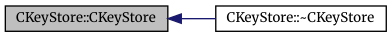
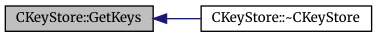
(87, 19) -> (79, 19)
